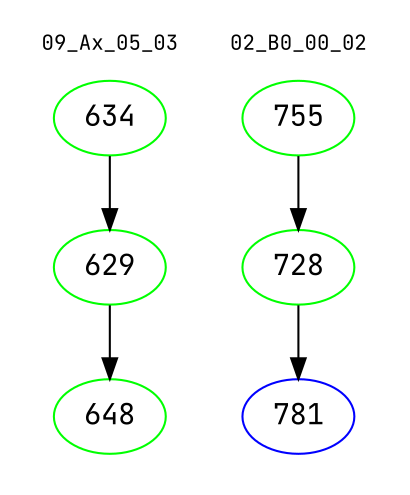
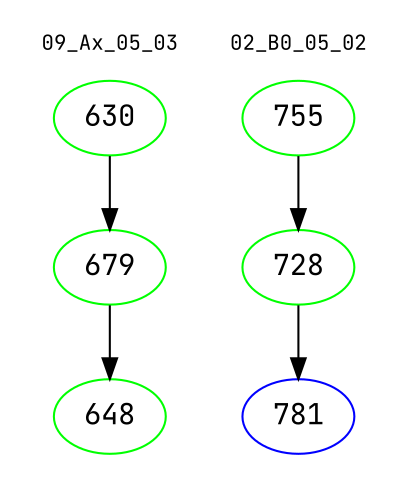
(299, 45) -> (299, 45)
(110, 118) -> (110, 118)
(110, 267) -> (110, 267)
